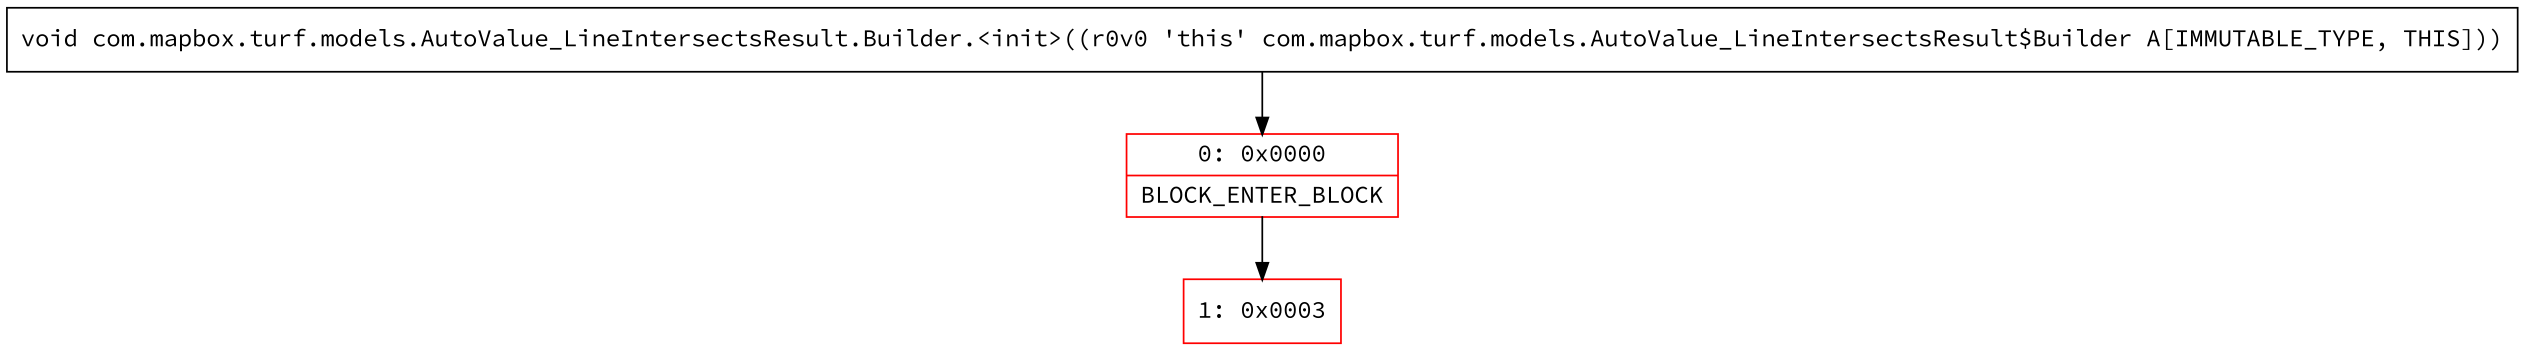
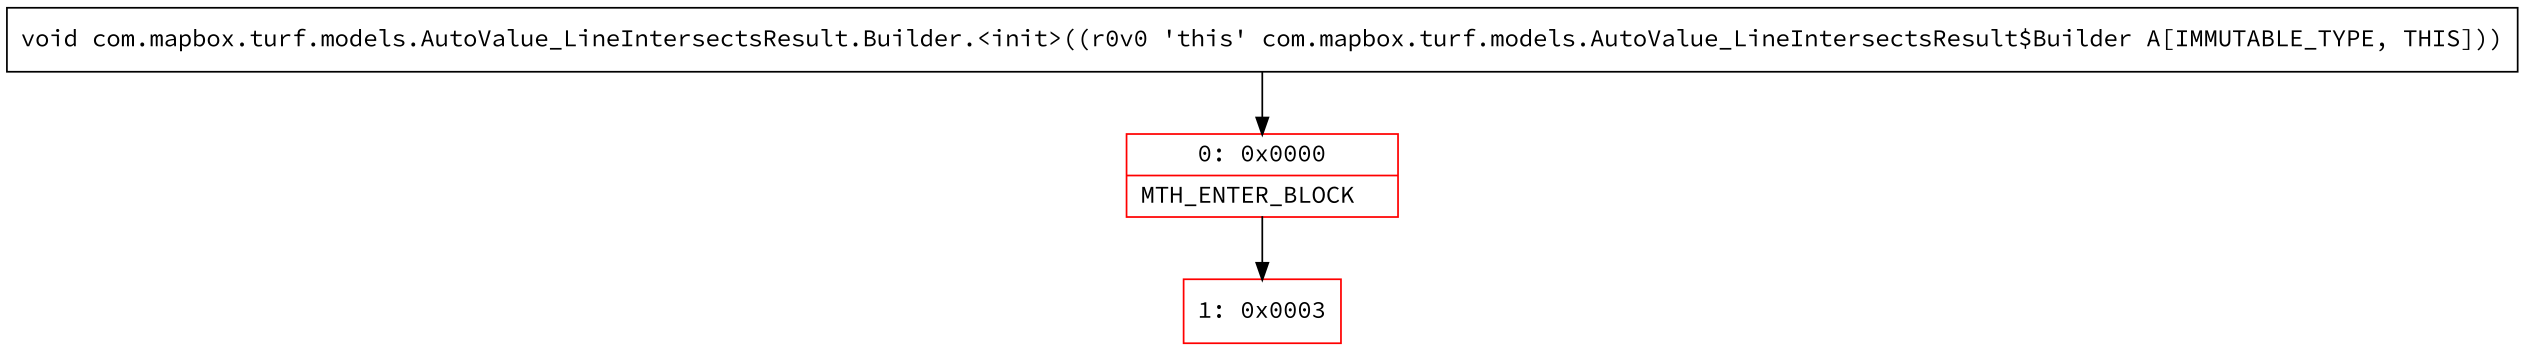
(1262, 195) -> (1248, 195)
